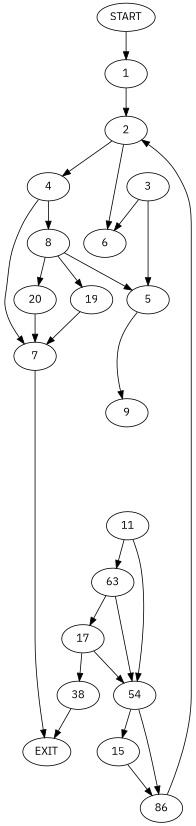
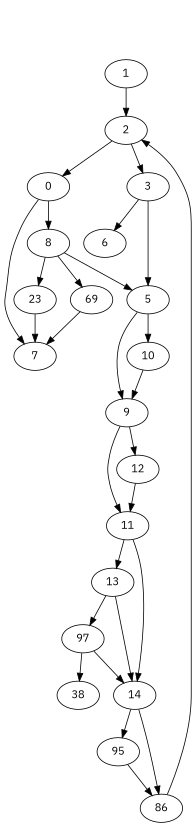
(126, 17) -> none
(116, 183) -> (136, 155)
(48, 187) -> (48, 187)
(35, 300) -> (35, 300)
(92, 300) -> (92, 300)
none -> (148, 356)
none -> (108, 465)
none -> (138, 469)
(113, 582) -> (113, 582)
(83, 639) -> (83, 639)
(135, 695) -> (135, 695)
(47, 752) -> none
(118, 752) -> (118, 752)
